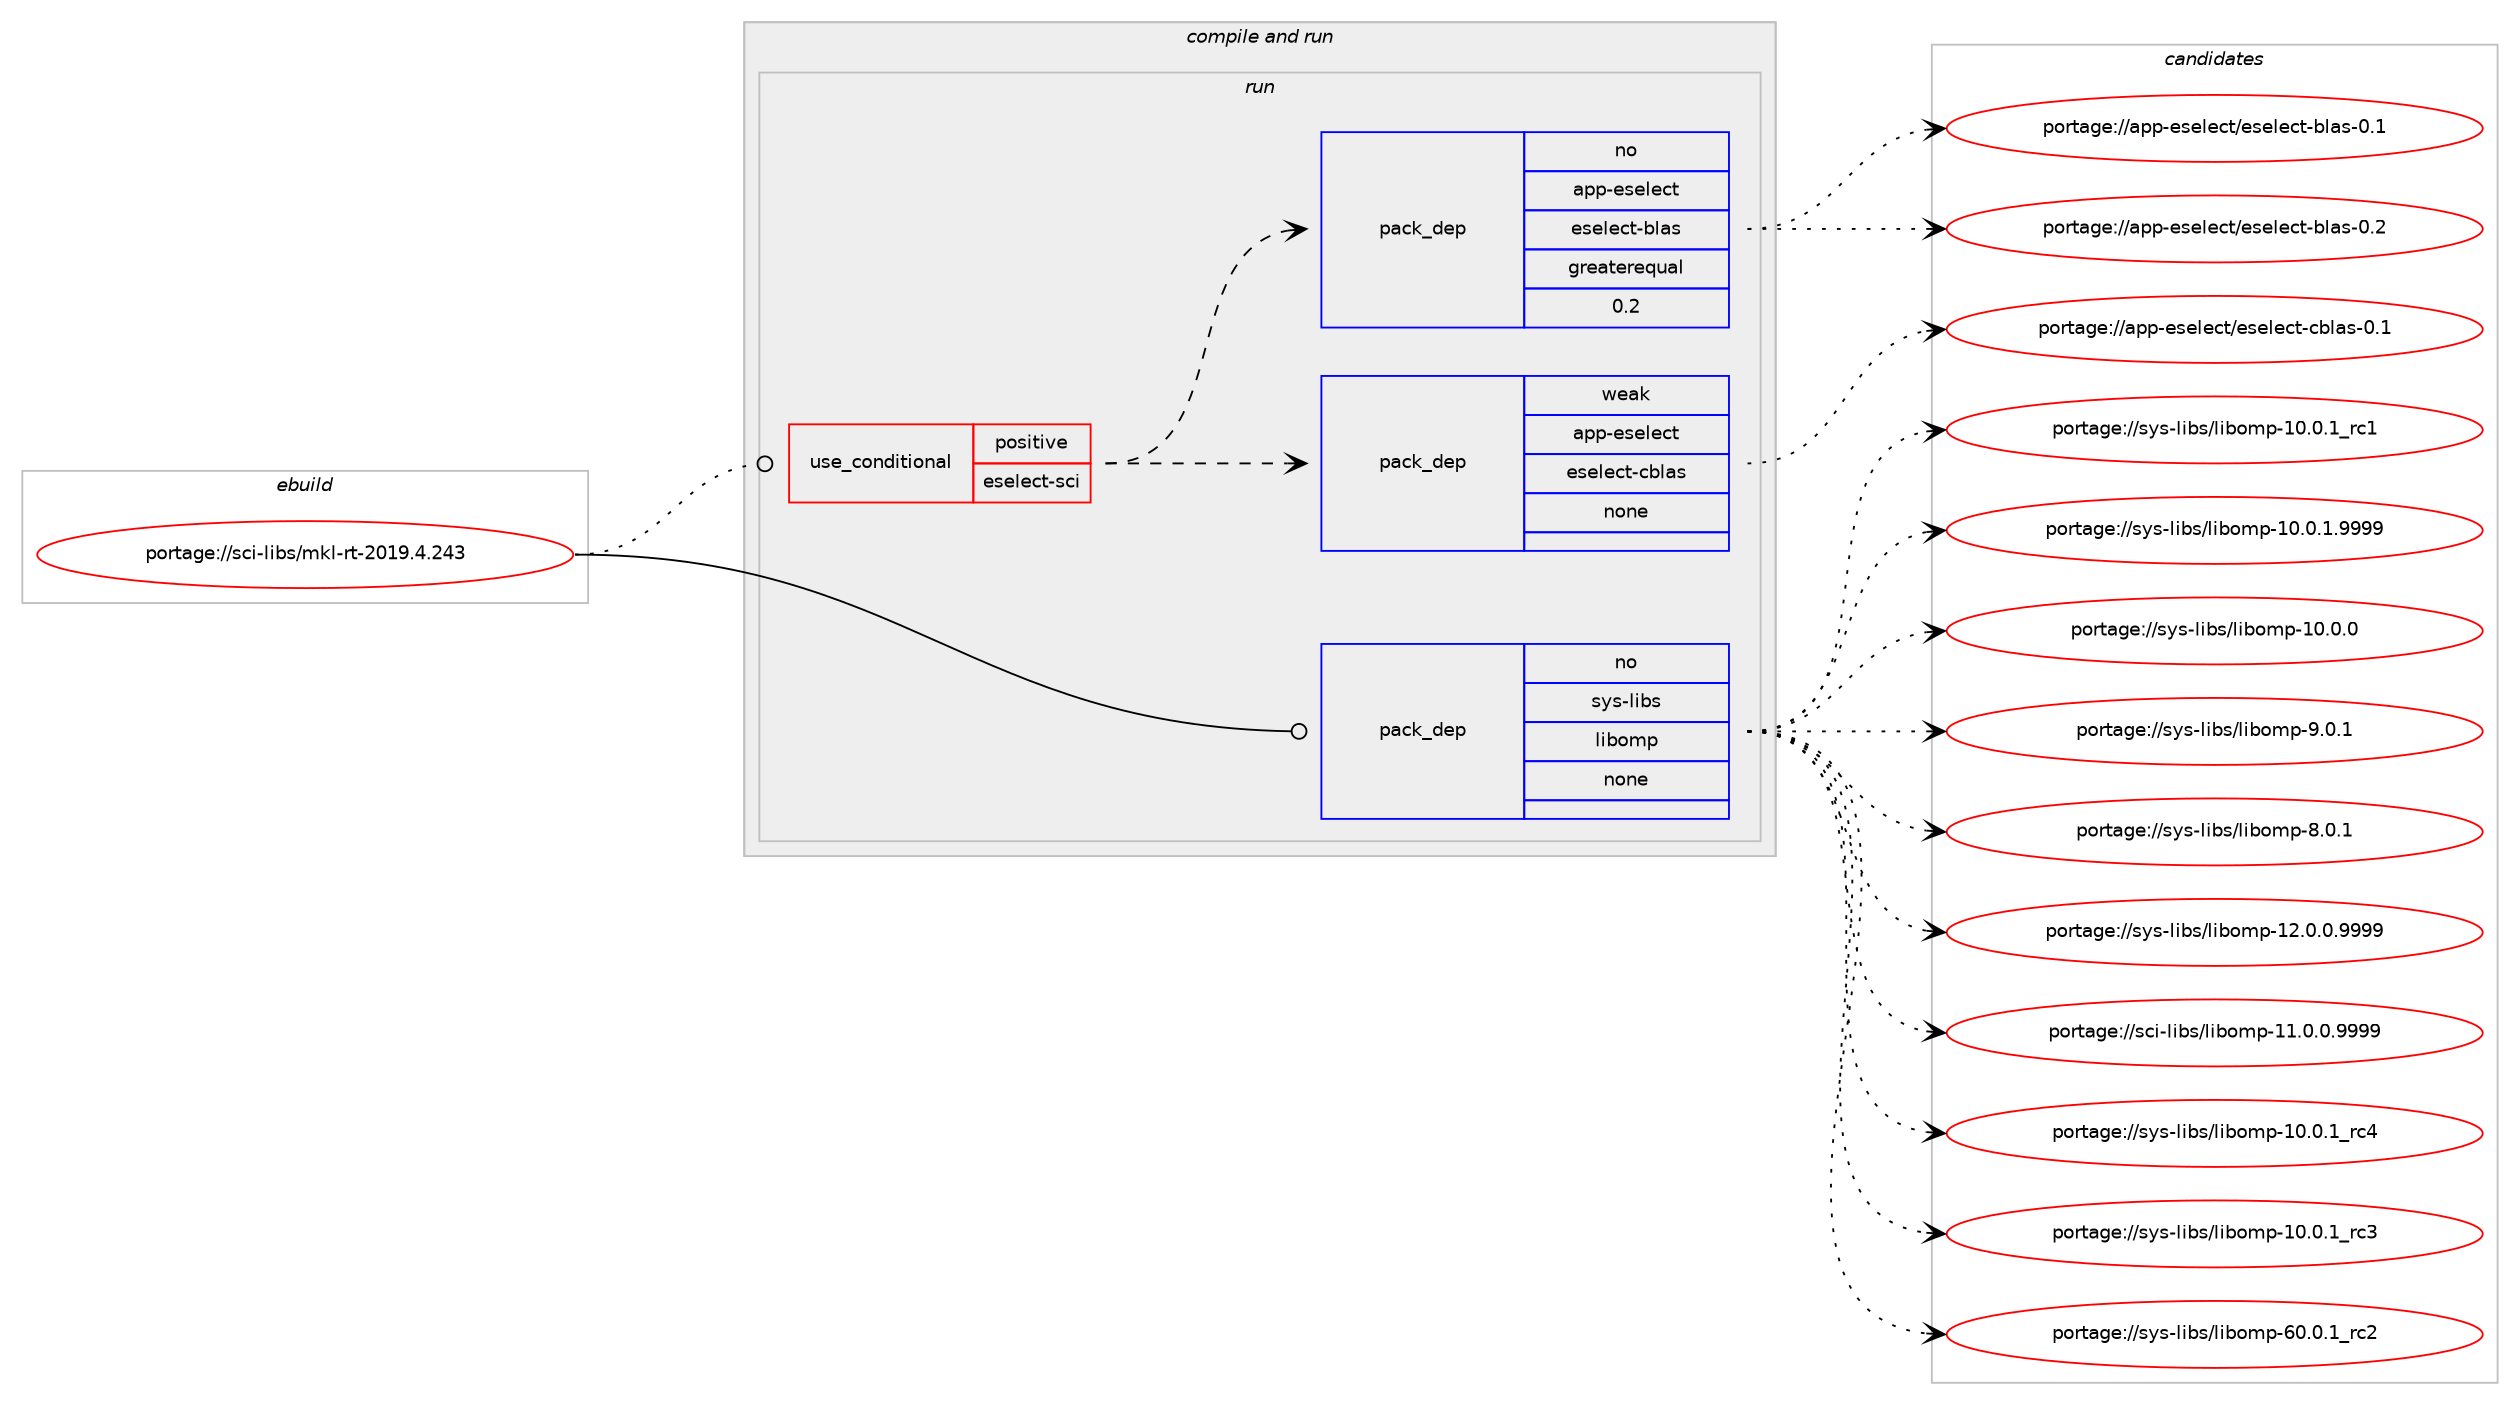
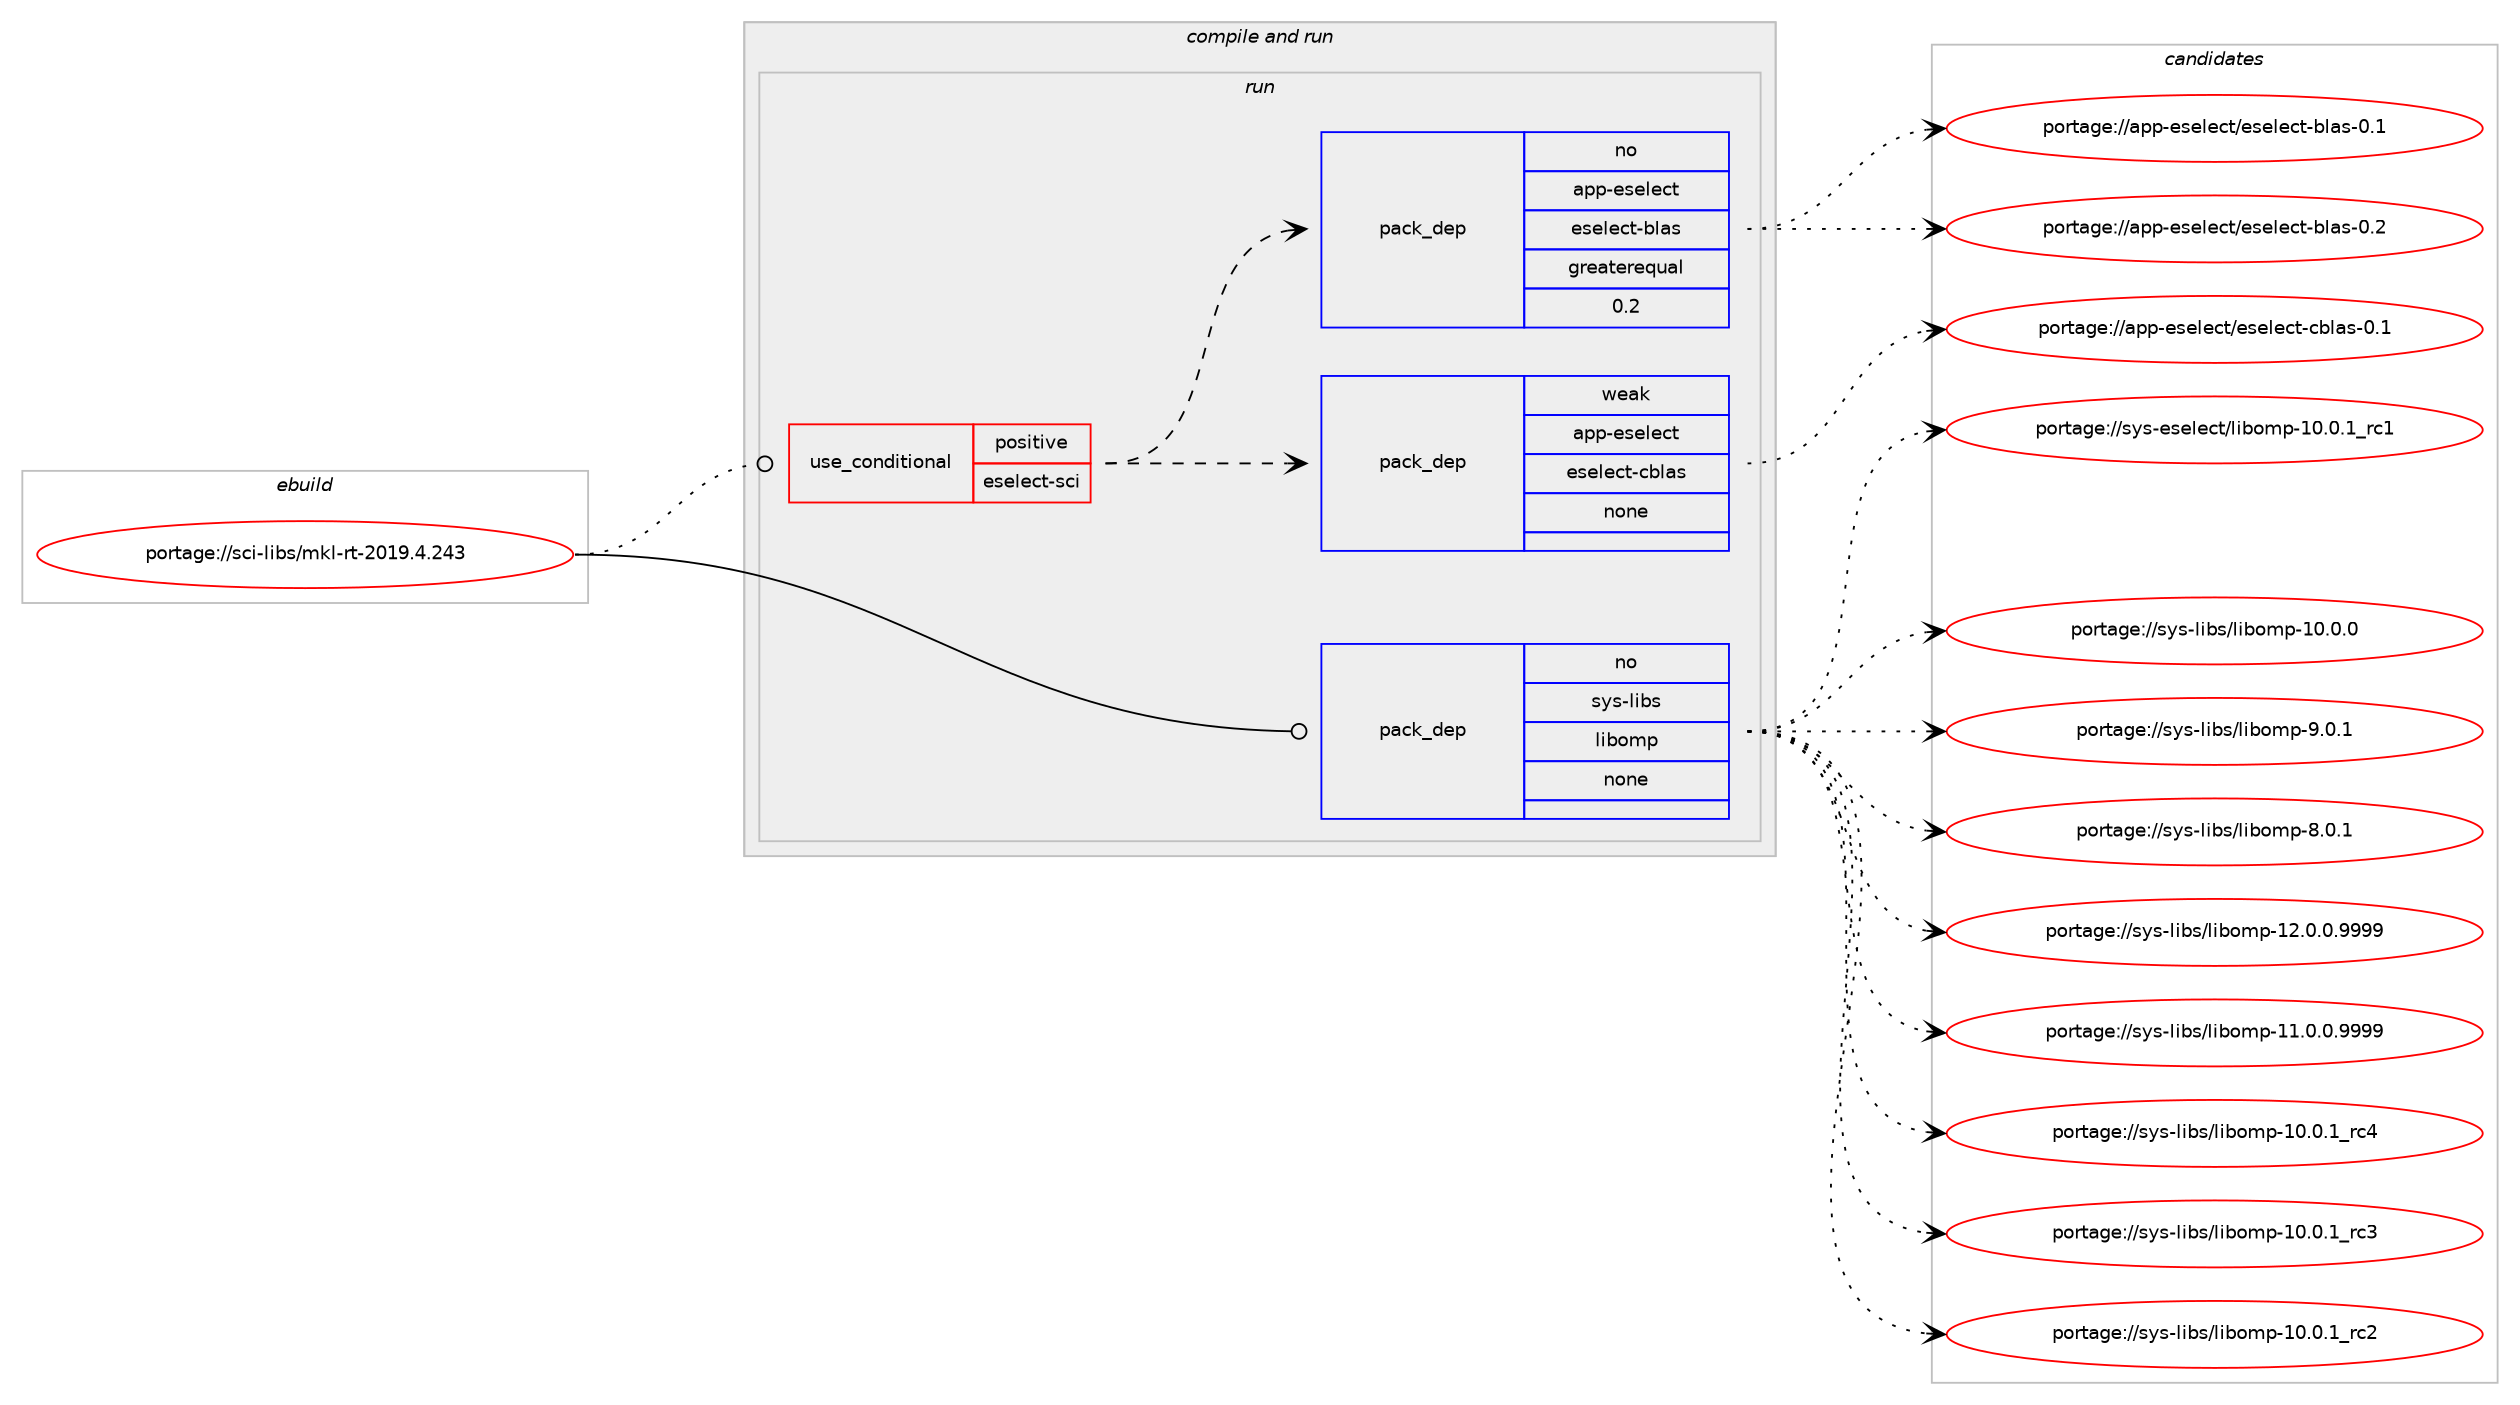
(2215, 430) -> (2215, 430)
(2215, 530) -> none
(2215, 1033) -> (2215, 1033)
(2215, 1334) -> (2215, 1334)
